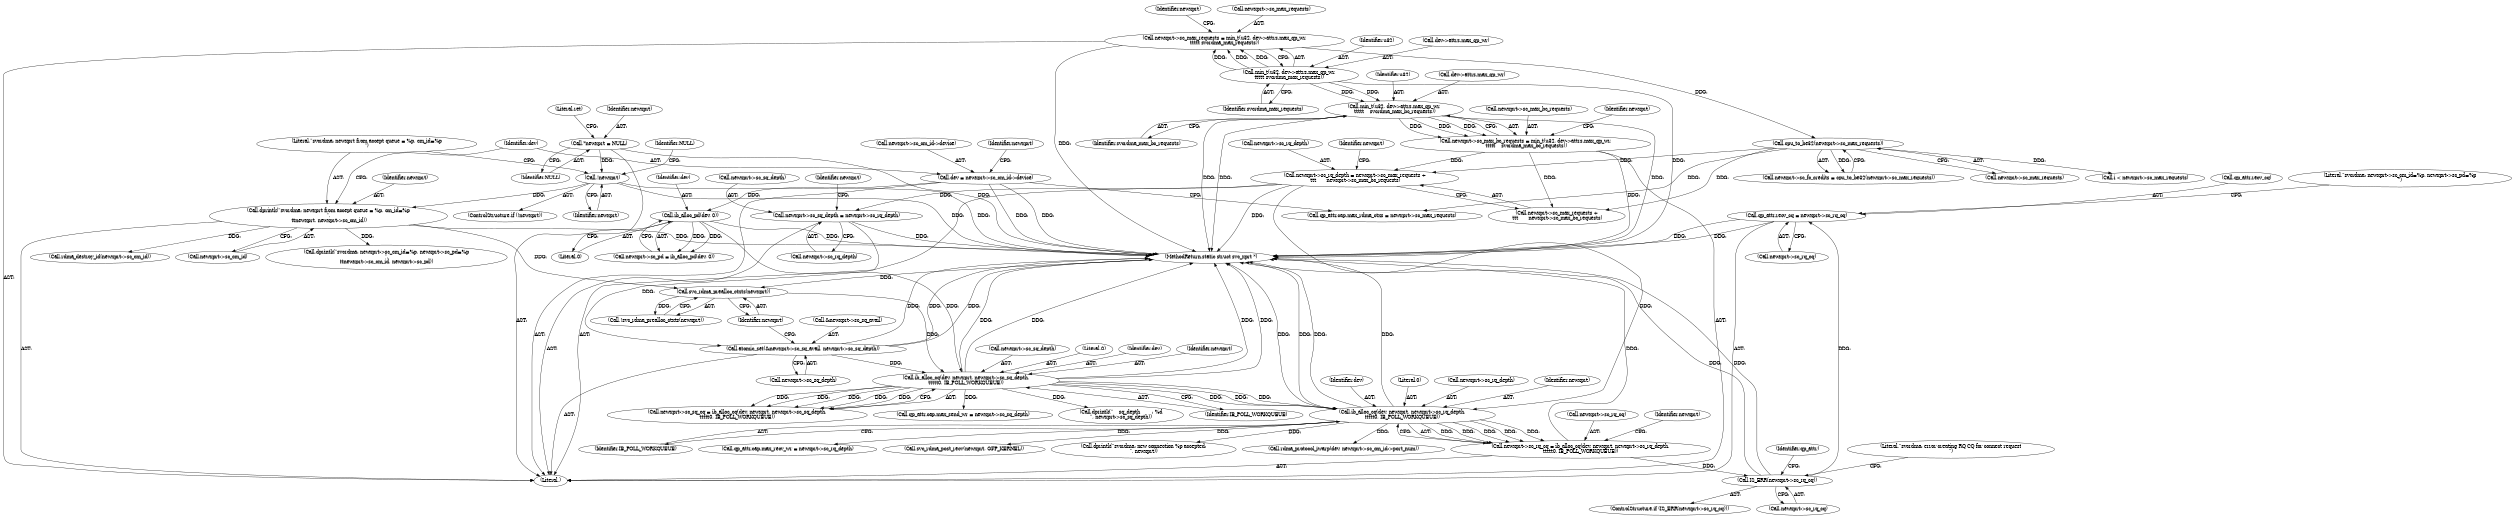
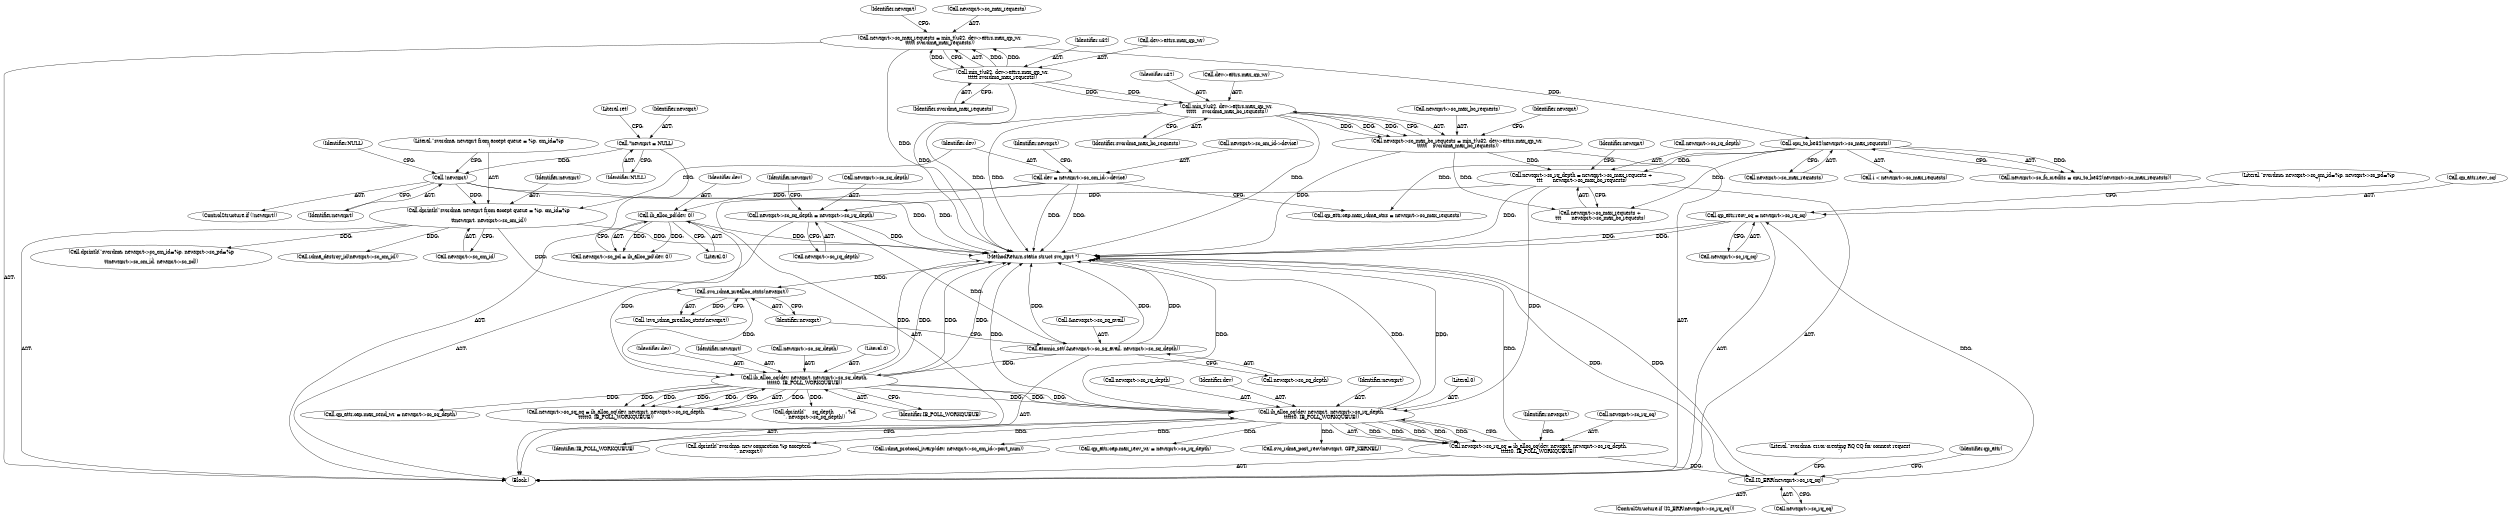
(2040, 161) -> (1880, 161)
(898, 179) -> none
(551, 481) -> (521, 481)
